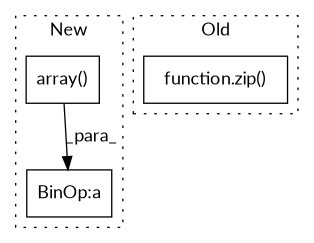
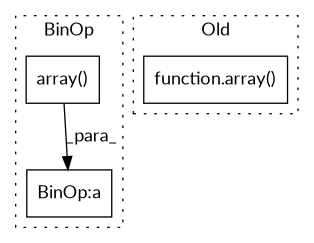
(69, 31) -> (69, 31)
(216, 80) -> (216, 80)
